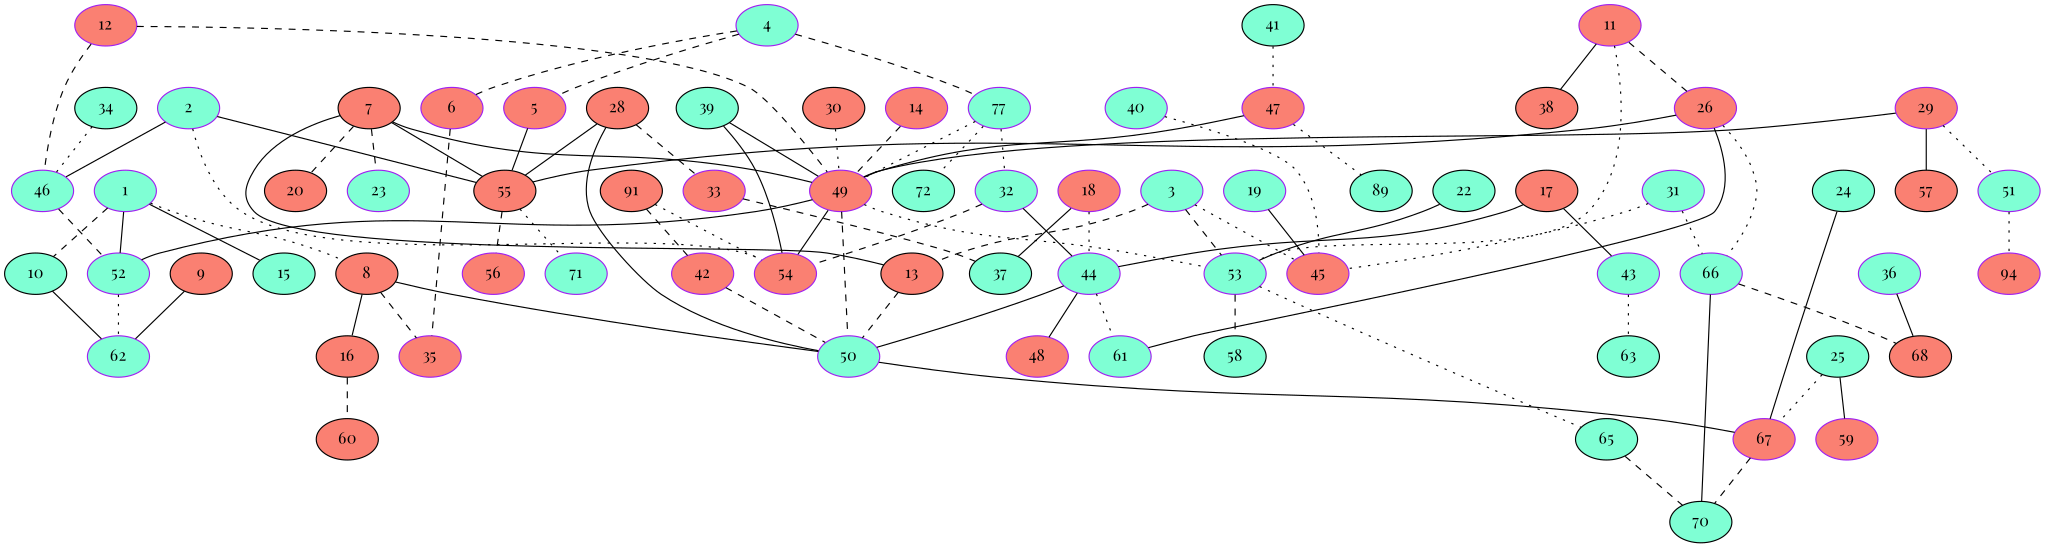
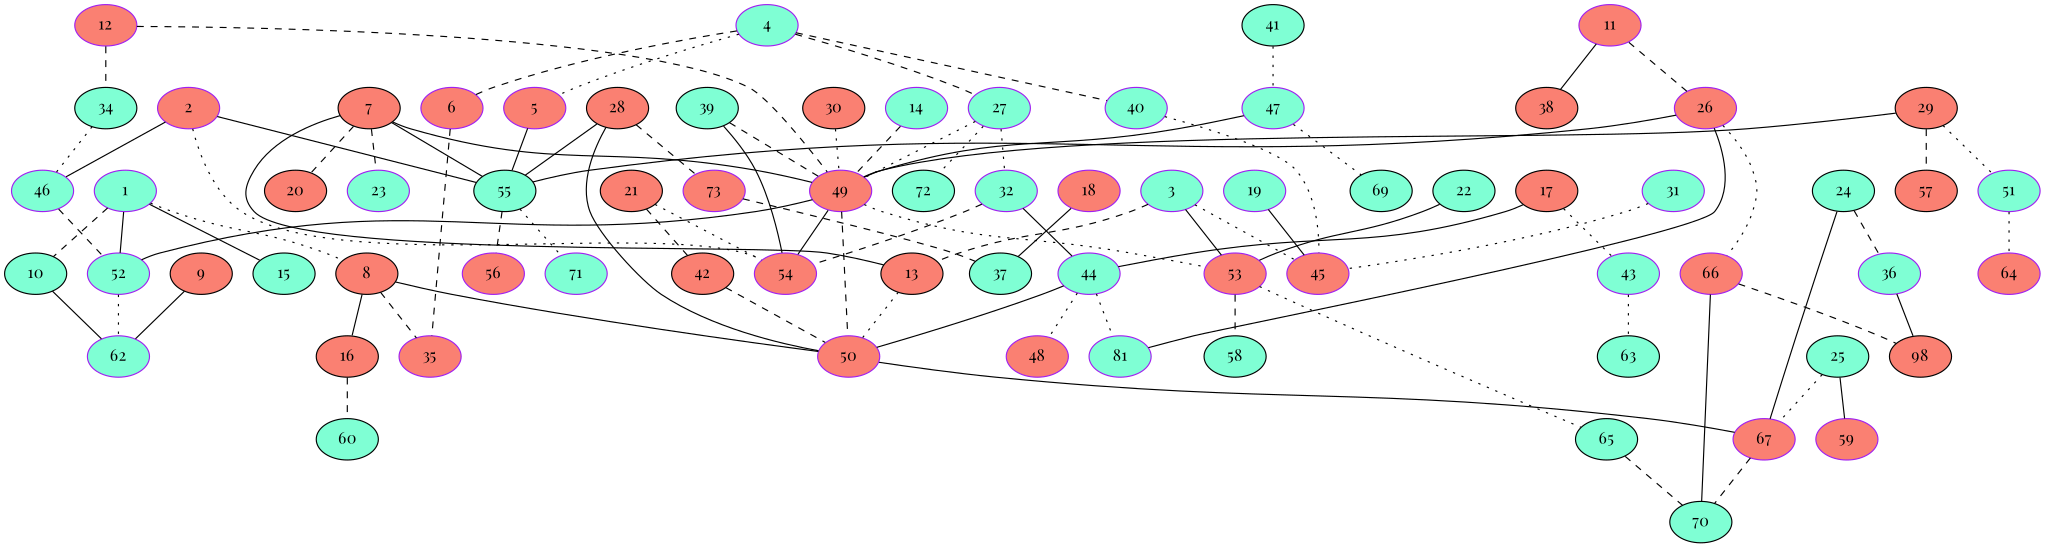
(634, 66) -> (634, 66)
none -> (951, 67)
(58, 104) -> (106, 67)
(189, 108) -> (189, 108)
(917, 108) -> (917, 108)
(999, 108) -> (999, 108)
(1273, 108) -> (1273, 108)
(1926, 108) -> (1926, 108)
(765, 144) -> (765, 144)
(1926, 150) -> (1926, 150)
(505, 191) -> (505, 191)
(631, 191) -> (631, 191)
(714, 191) -> (714, 191)
(1381, 191) -> (1381, 191)
(1089, 232) -> none
(1203, 232) -> (1203, 232)
(1588, 232) -> (1588, 232)
(1692, 232) -> none
none -> (1866, 232)
(1461, 243) -> none
(703, 274) -> (703, 274)
(1235, 274) -> (1235, 274)
(1711, 274) -> (1711, 274)
(2009, 274) -> (2009, 274)
(880, 315) -> (880, 315)
(1063, 315) -> (1063, 315)
(849, 356) -> (849, 356)
(1120, 356) -> (1120, 356)
(1920, 356) -> (1920, 356)
(347, 439) -> (347, 439)
